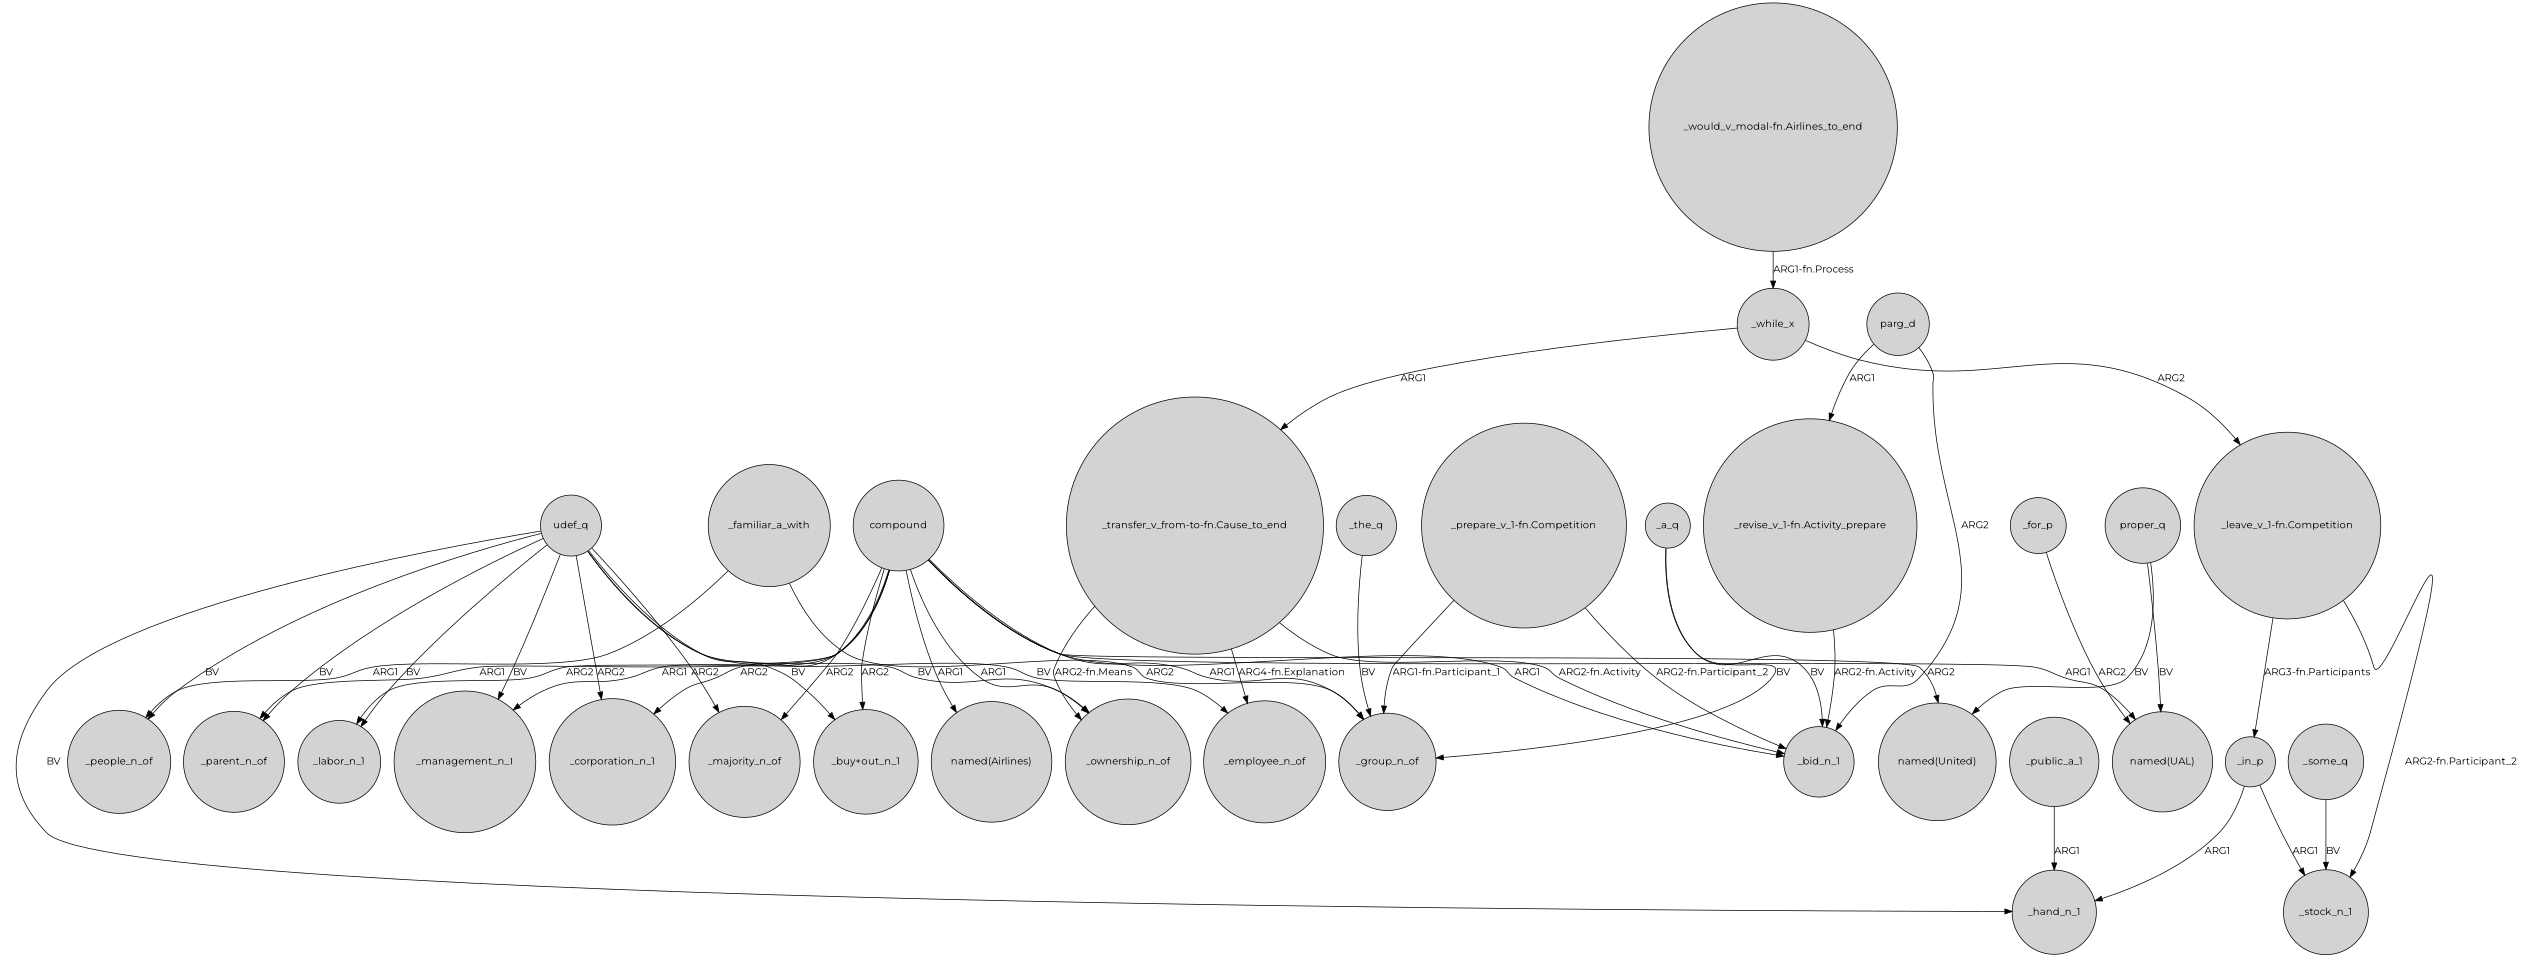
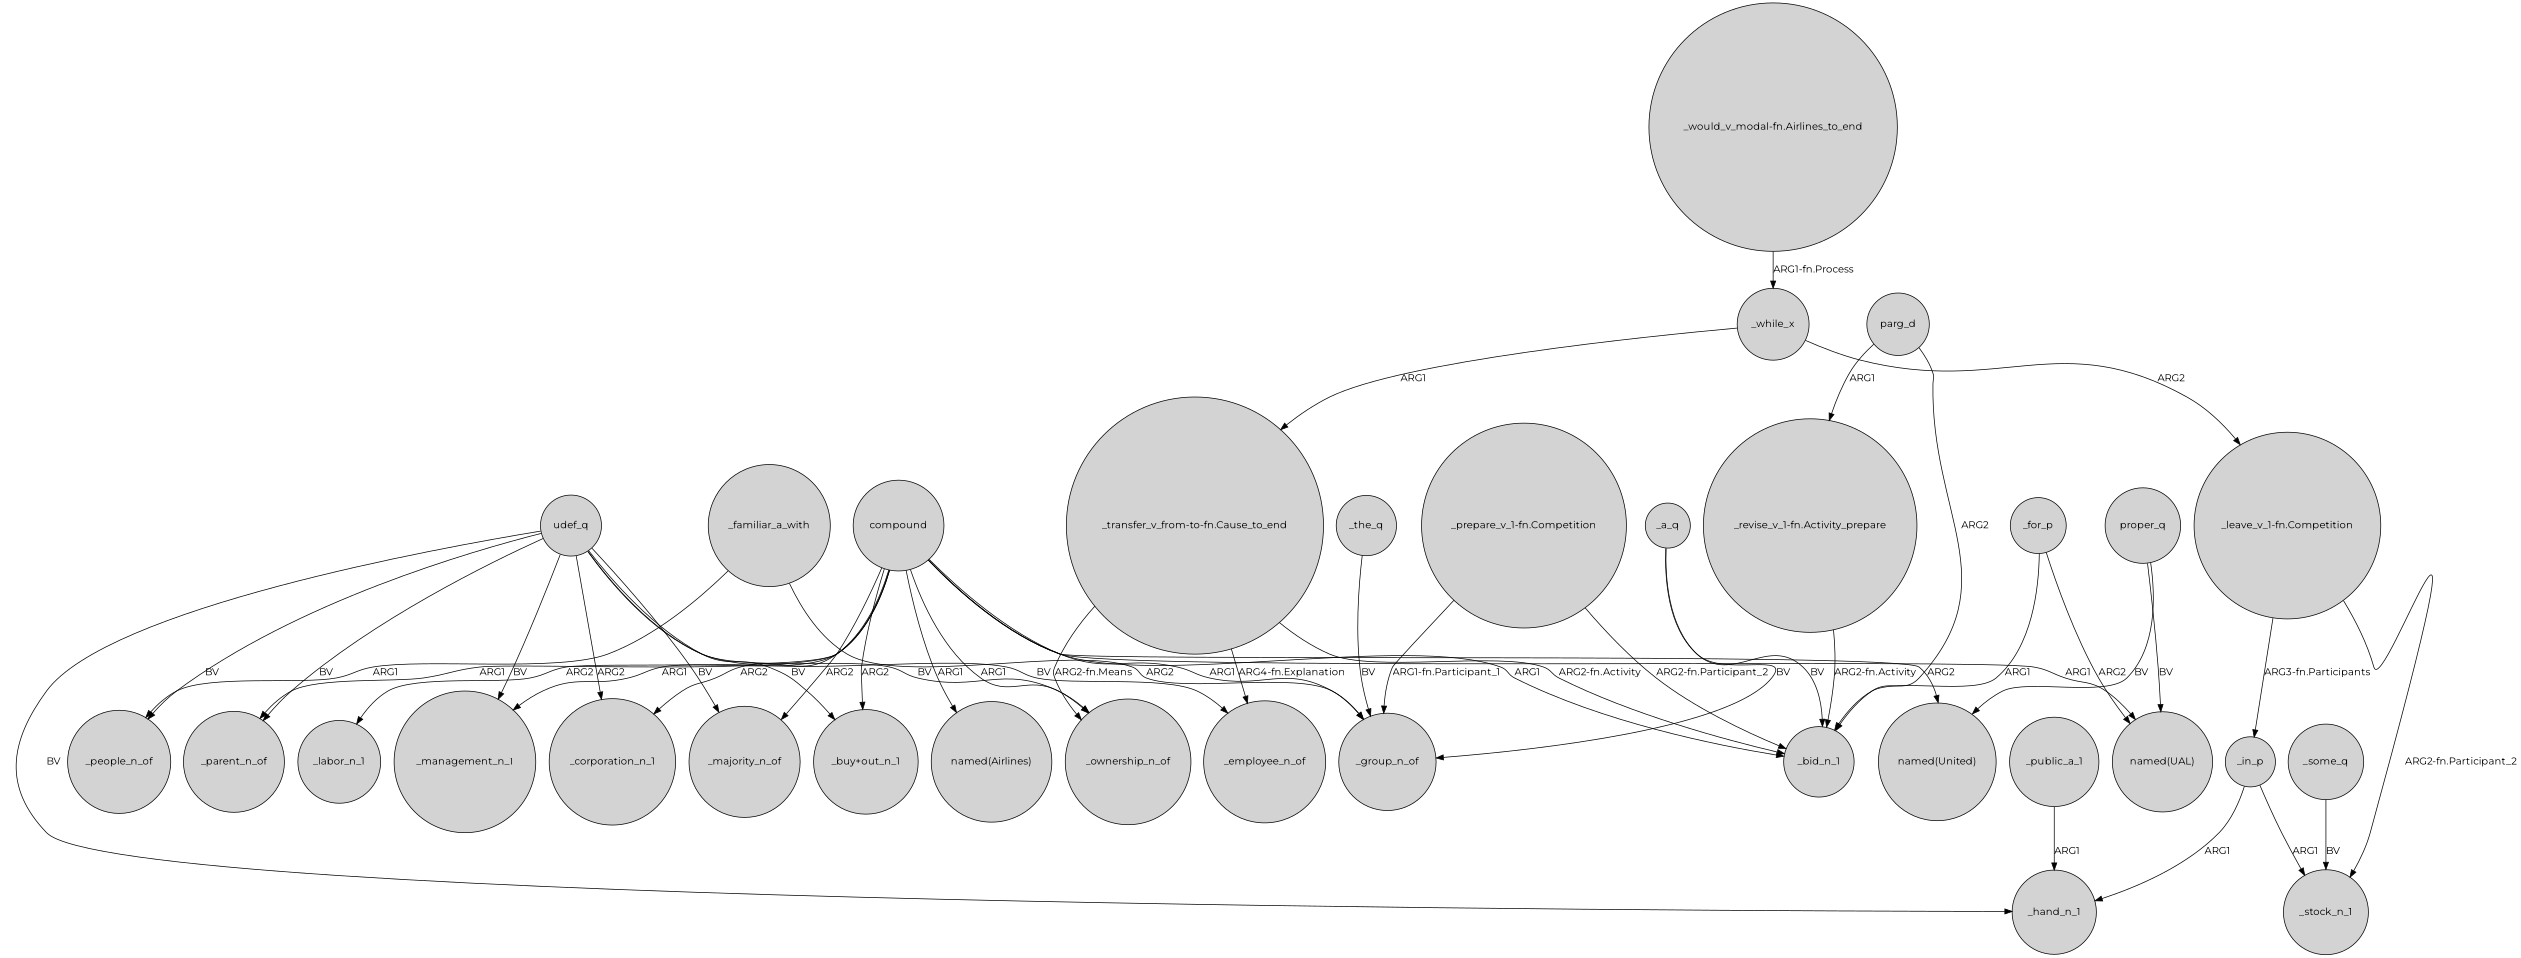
(451, 627) -> none
(705, 673) -> (705, 673)
none -> (1978, 684)
